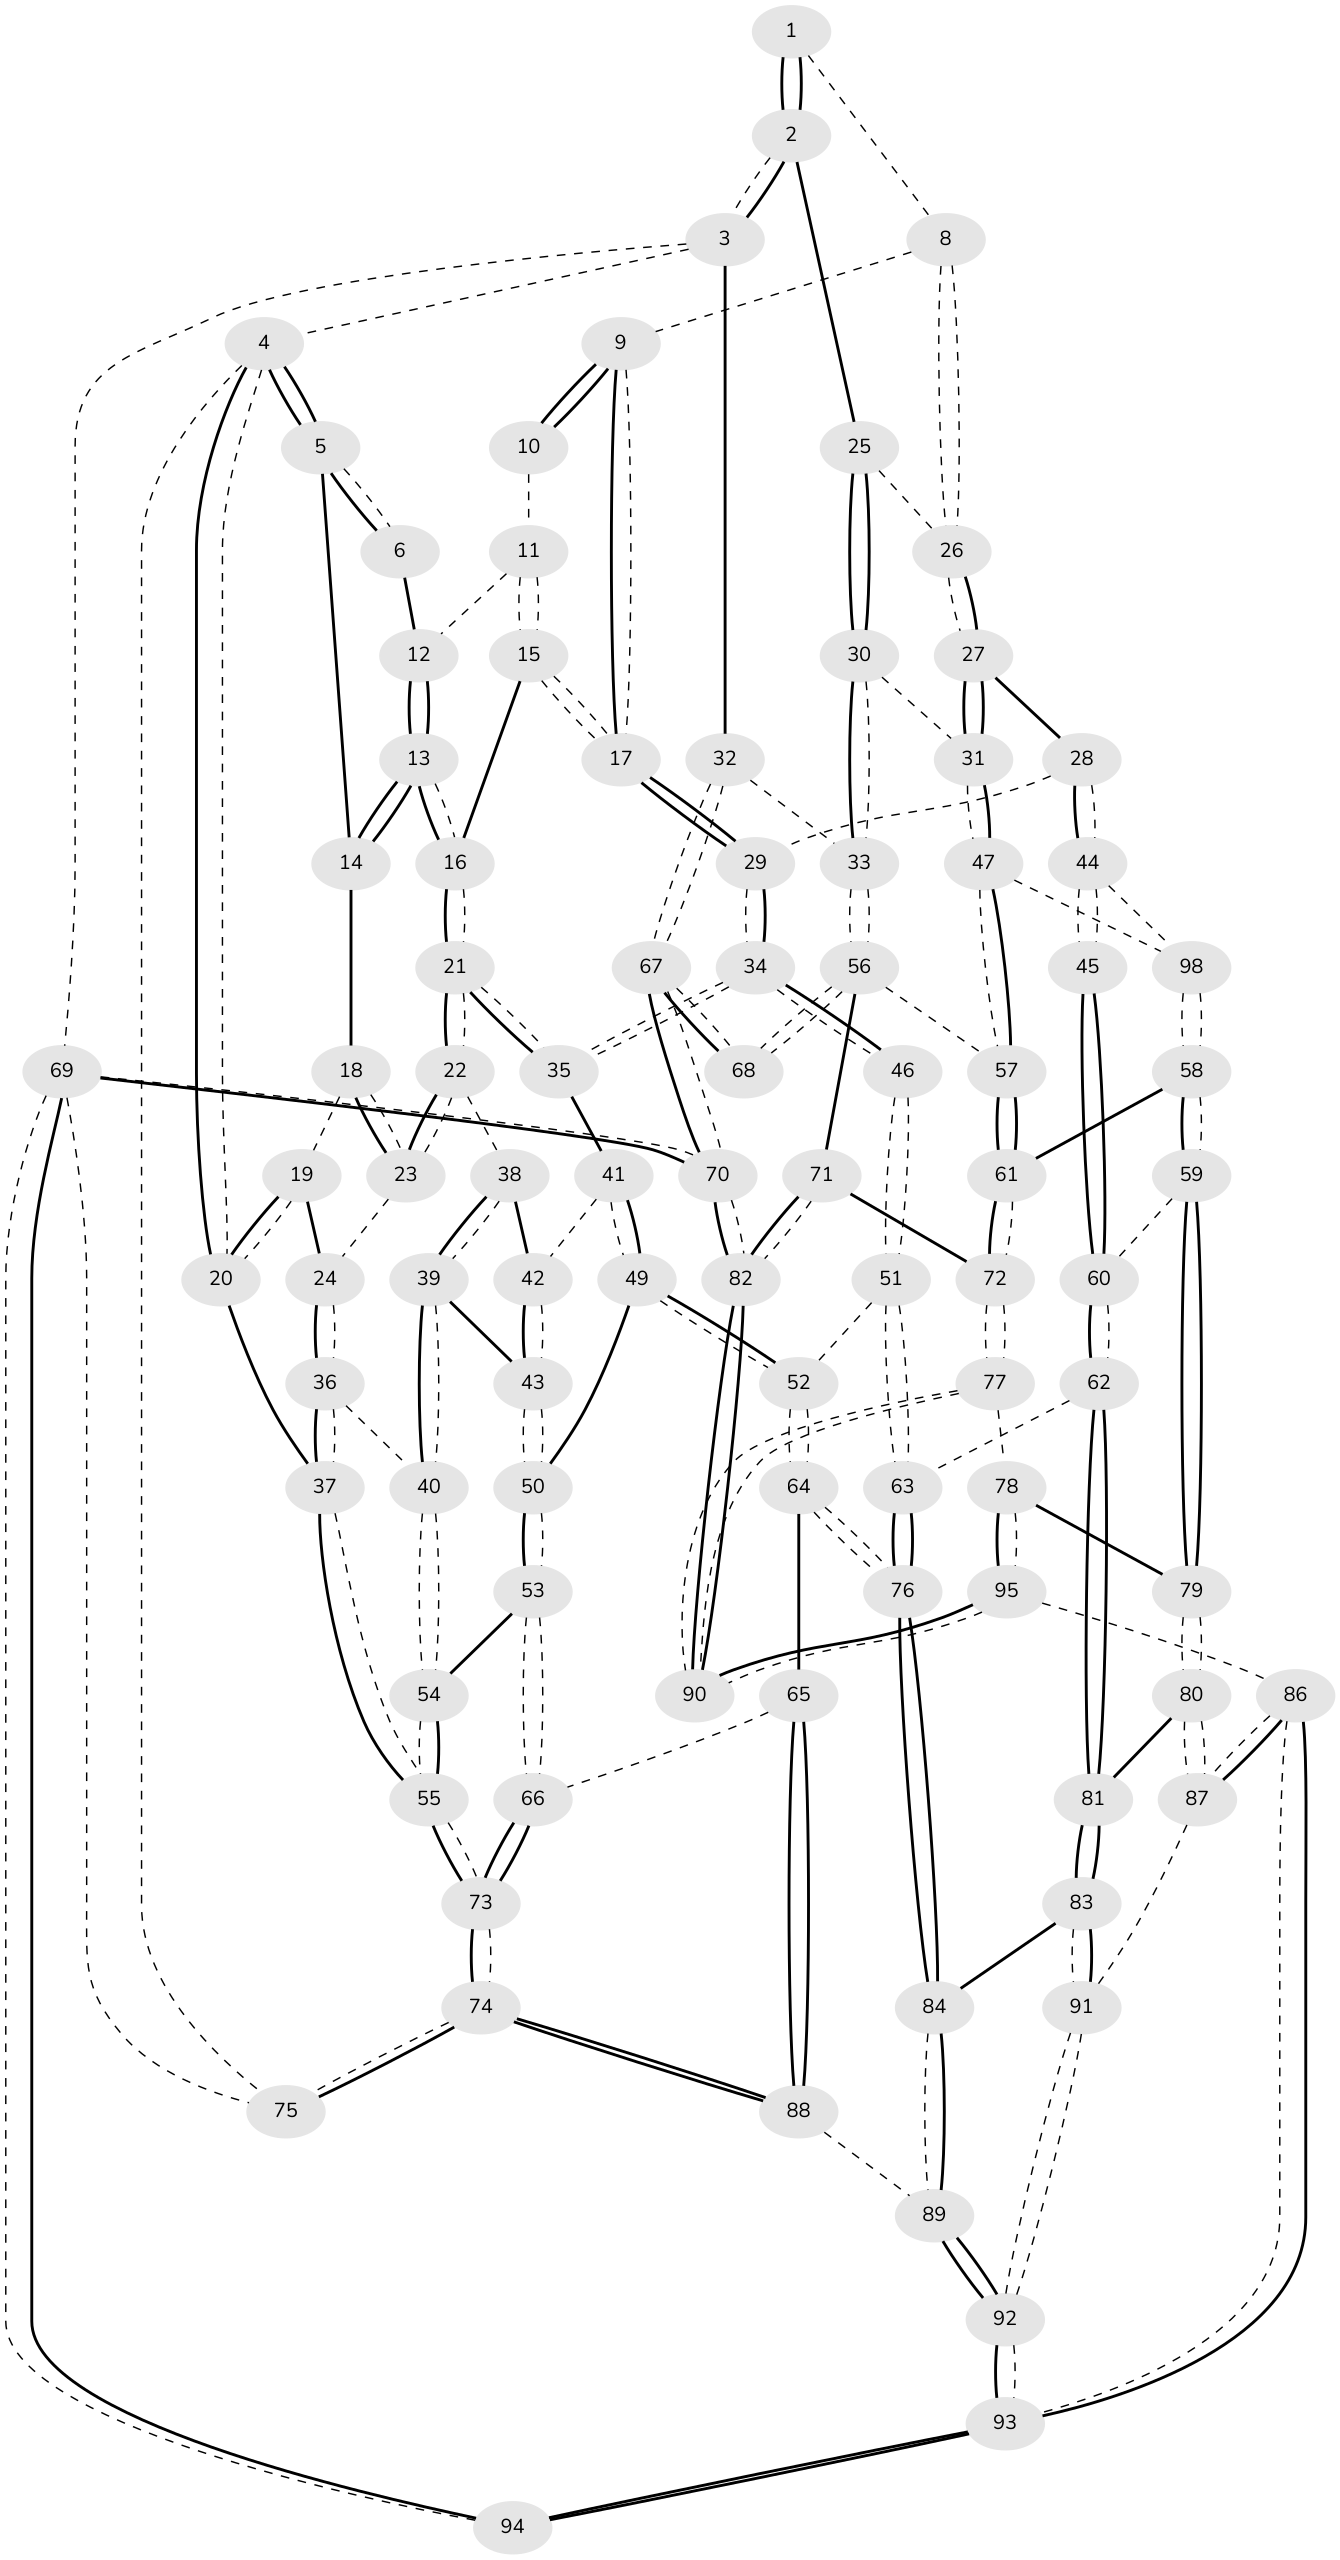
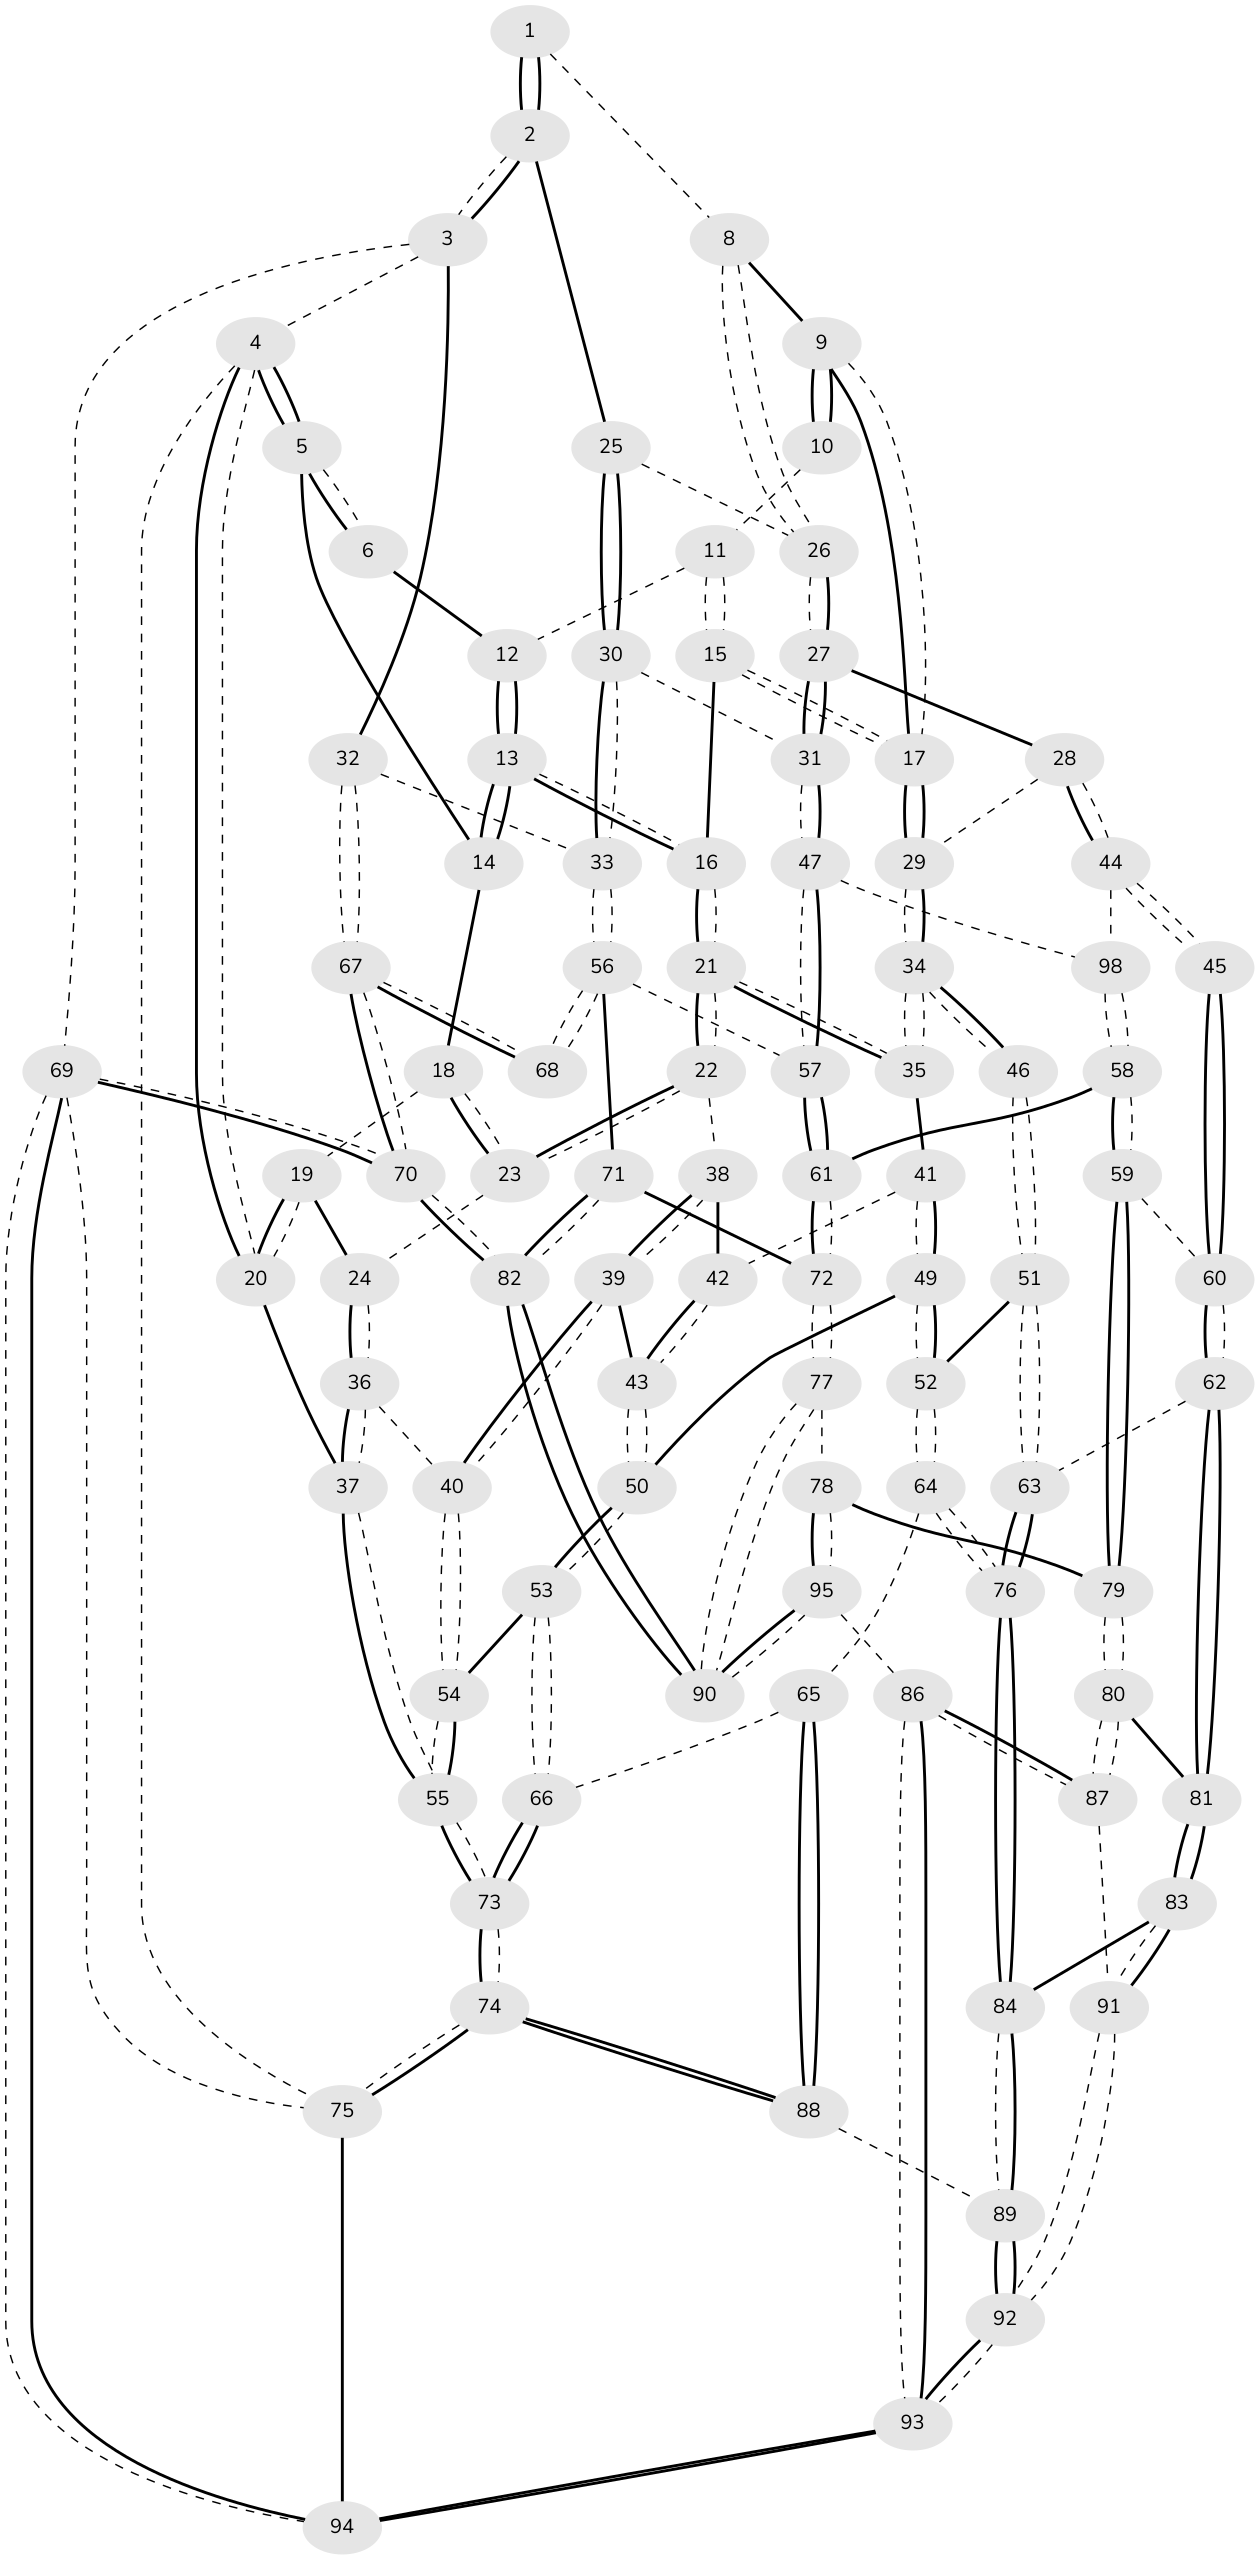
(783, 292) -> (776, 292)
(845, 1332) -> (978, 1332)
(799, 1592) -> (884, 1599)
none -> (342, 2320)
